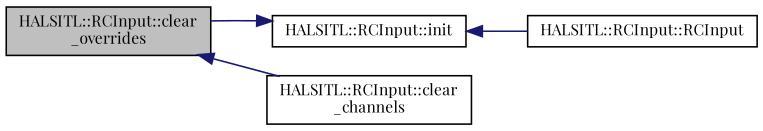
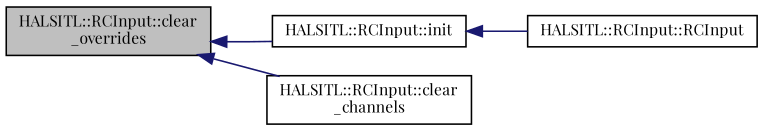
(234, 21) -> (250, 42)
